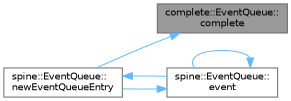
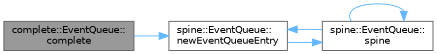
(133, 52) -> (147, 36)
(222, 83) -> (378, 36)
